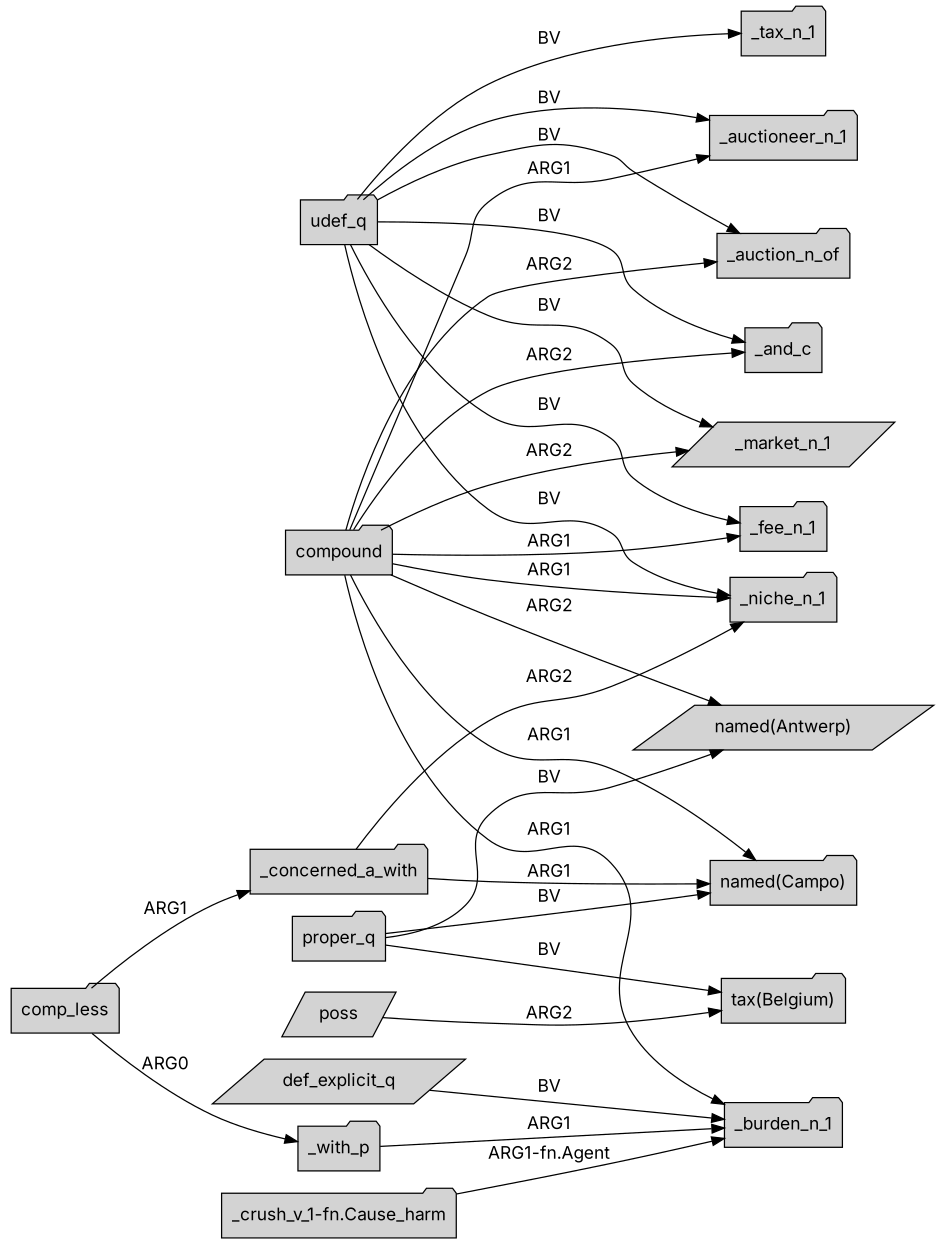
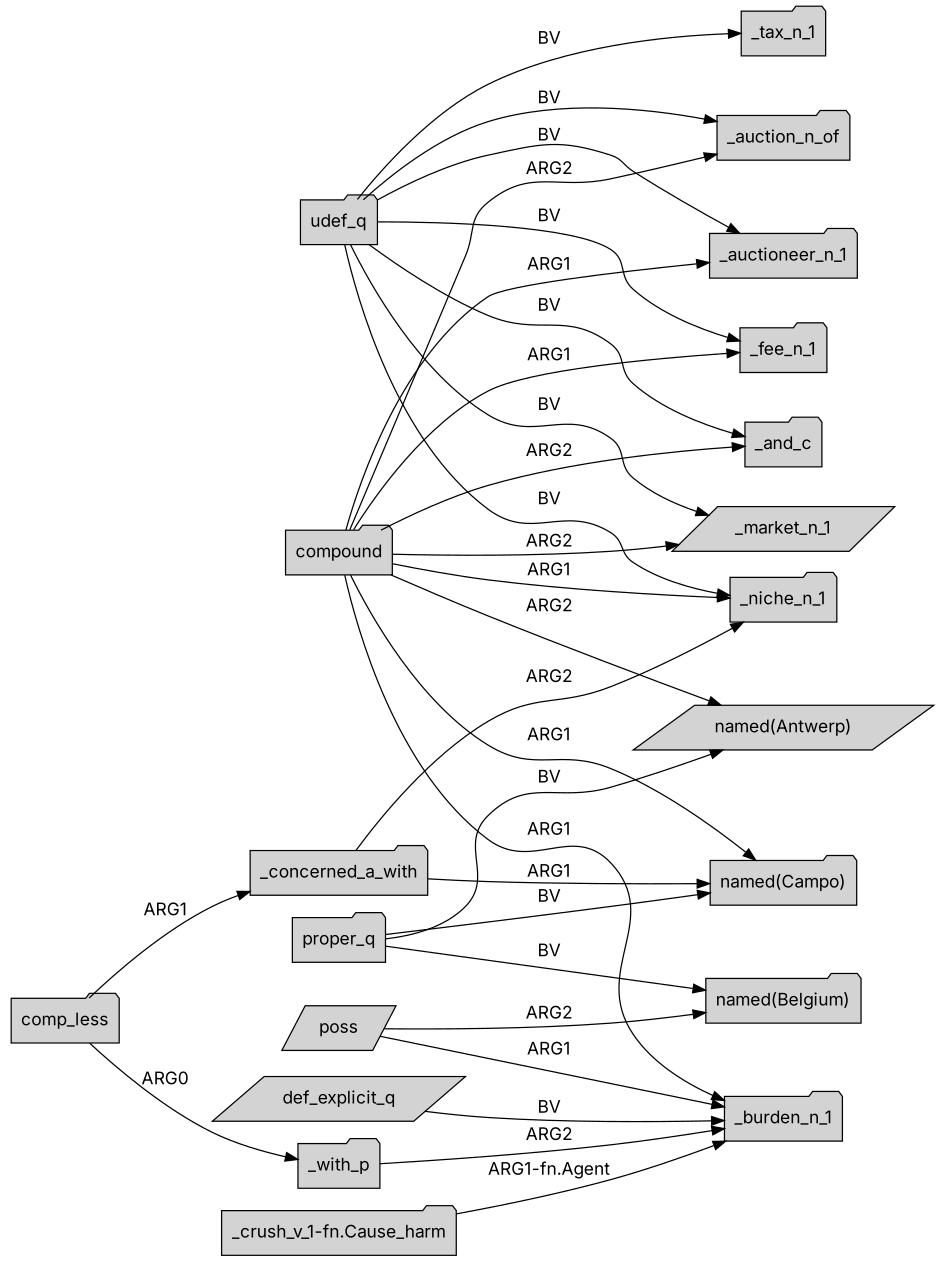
(783, 1001) -> (783, 1001)
none -> (546, 1070)
(549, 1124) -> (549, 1136)
